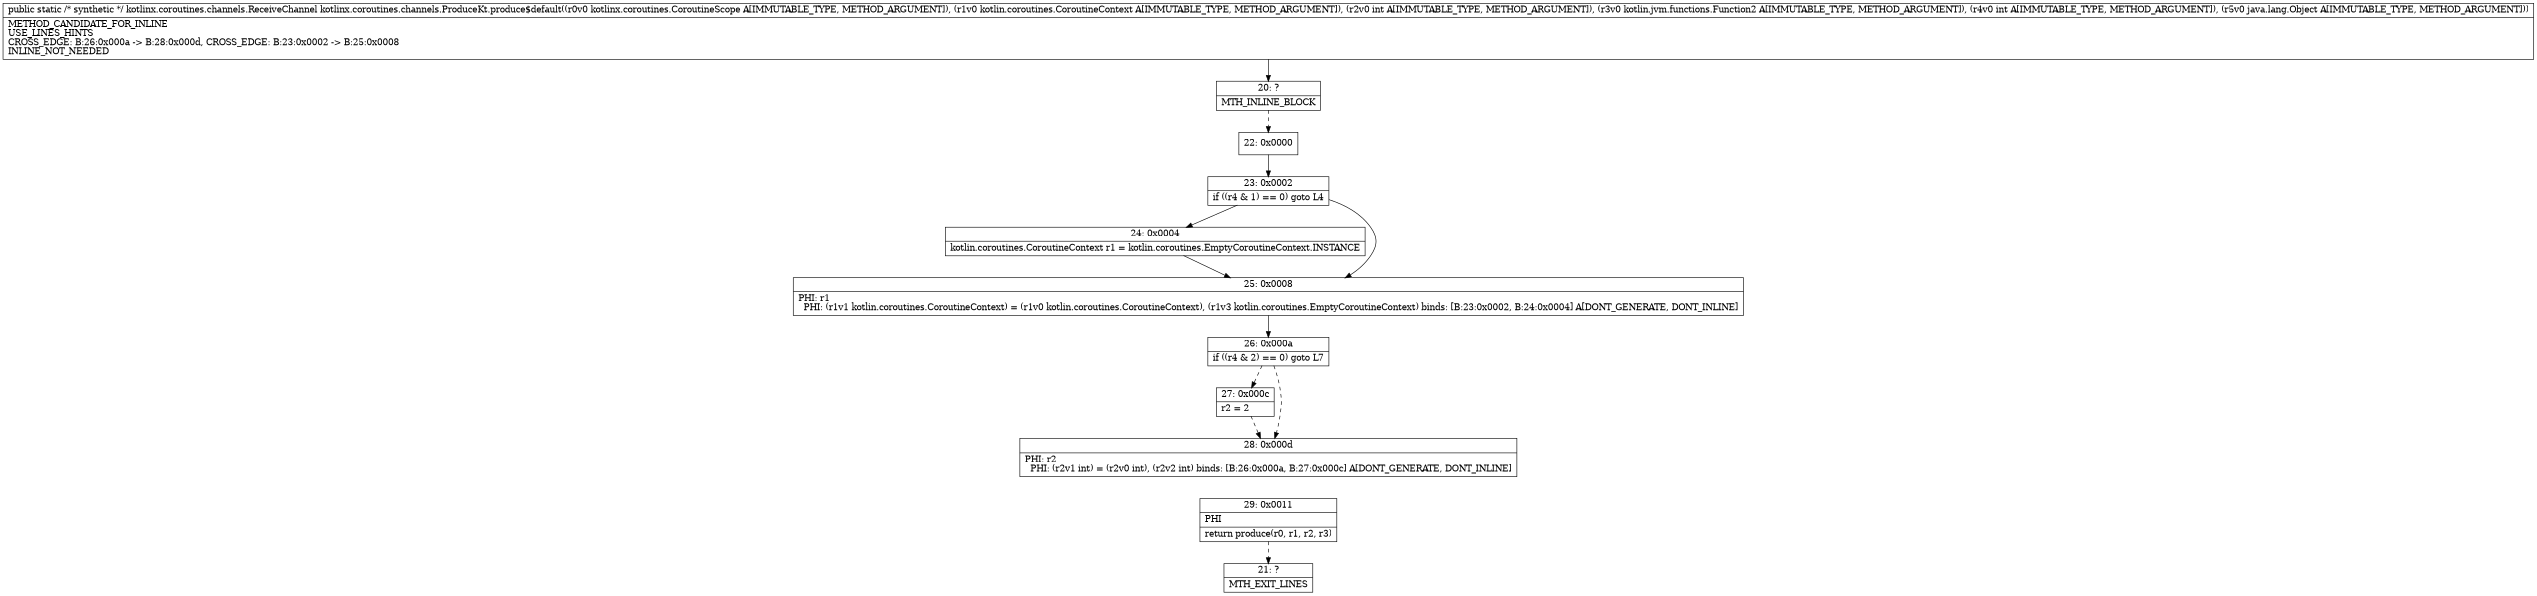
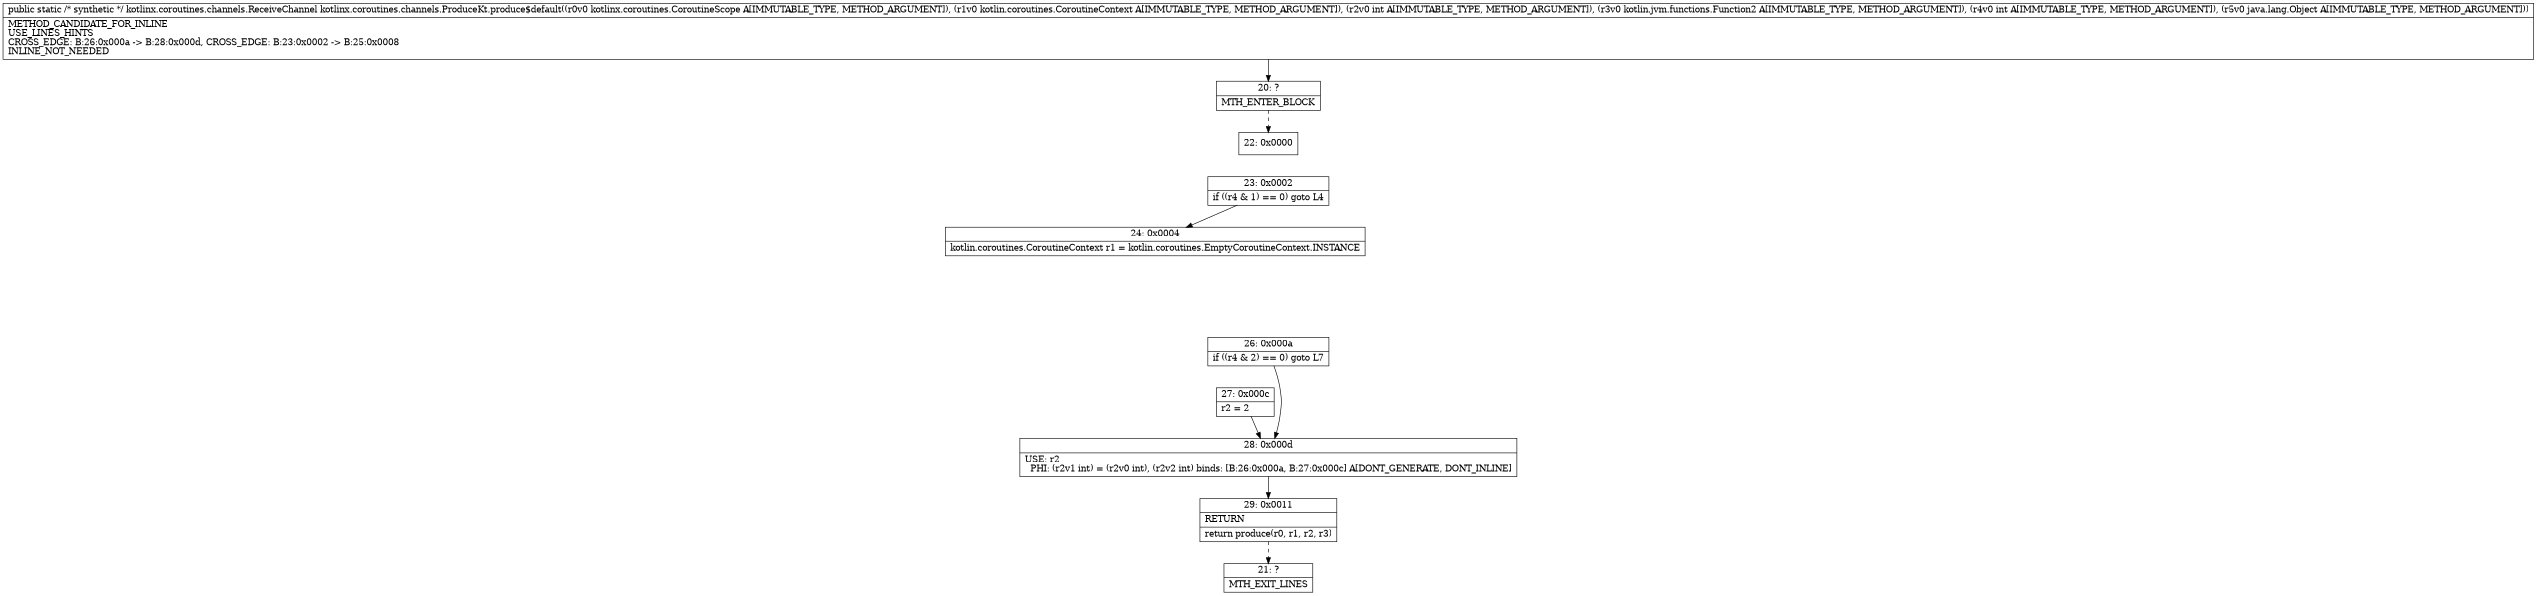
(1268, 103) -> (1268, 103)
(1268, 163) -> none
(1268, 297) -> none
(1258, 374) -> none
(1281, 399) -> (1281, 399)
(1255, 424) -> (1255, 424)
(1042, 460) -> (1044, 460)
none -> (1268, 484)
(1213, 520) -> (1225, 520)
